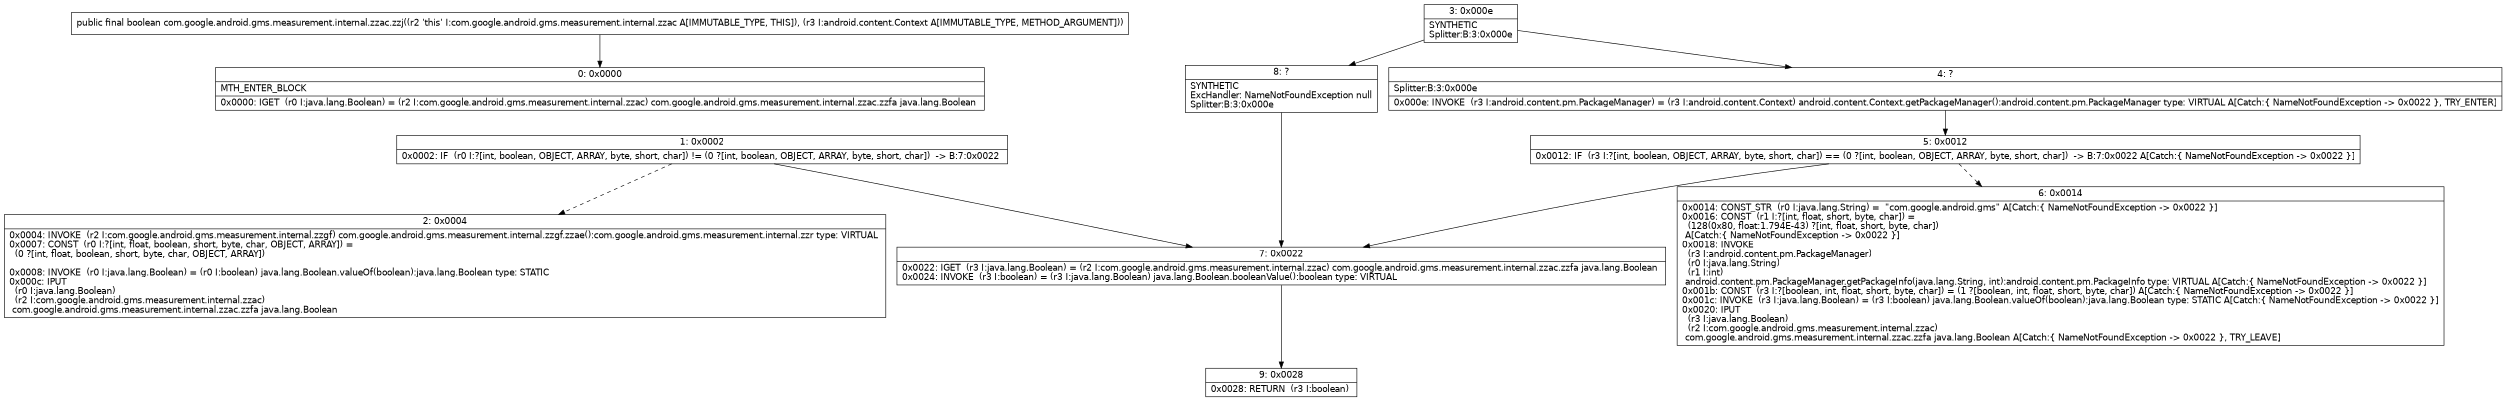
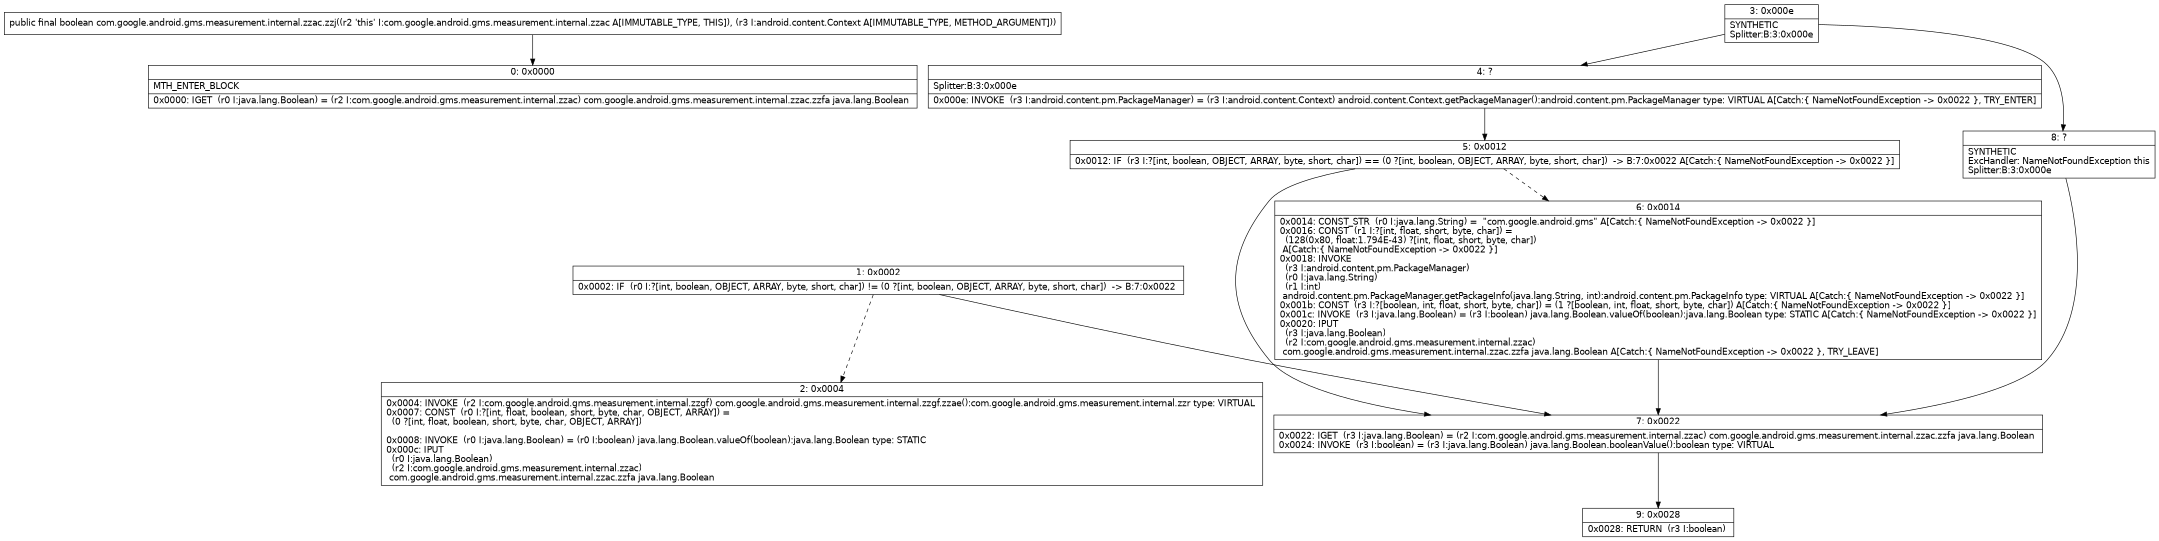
(1281, 96) -> (2059, 161)
none -> (1658, 384)
